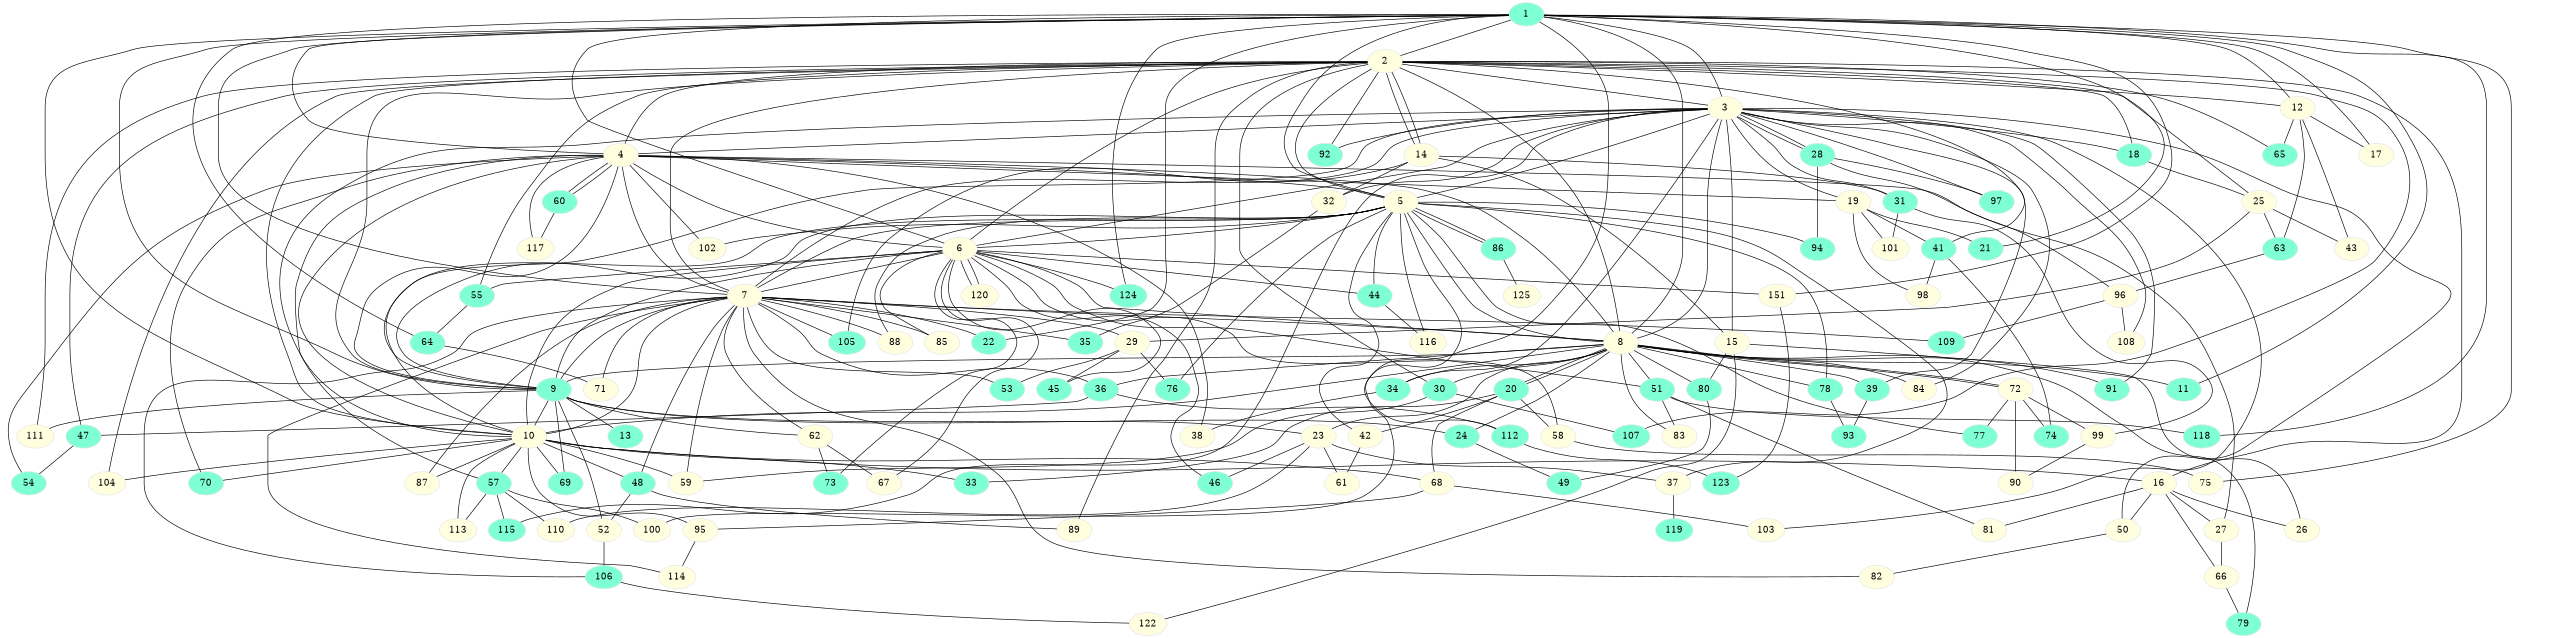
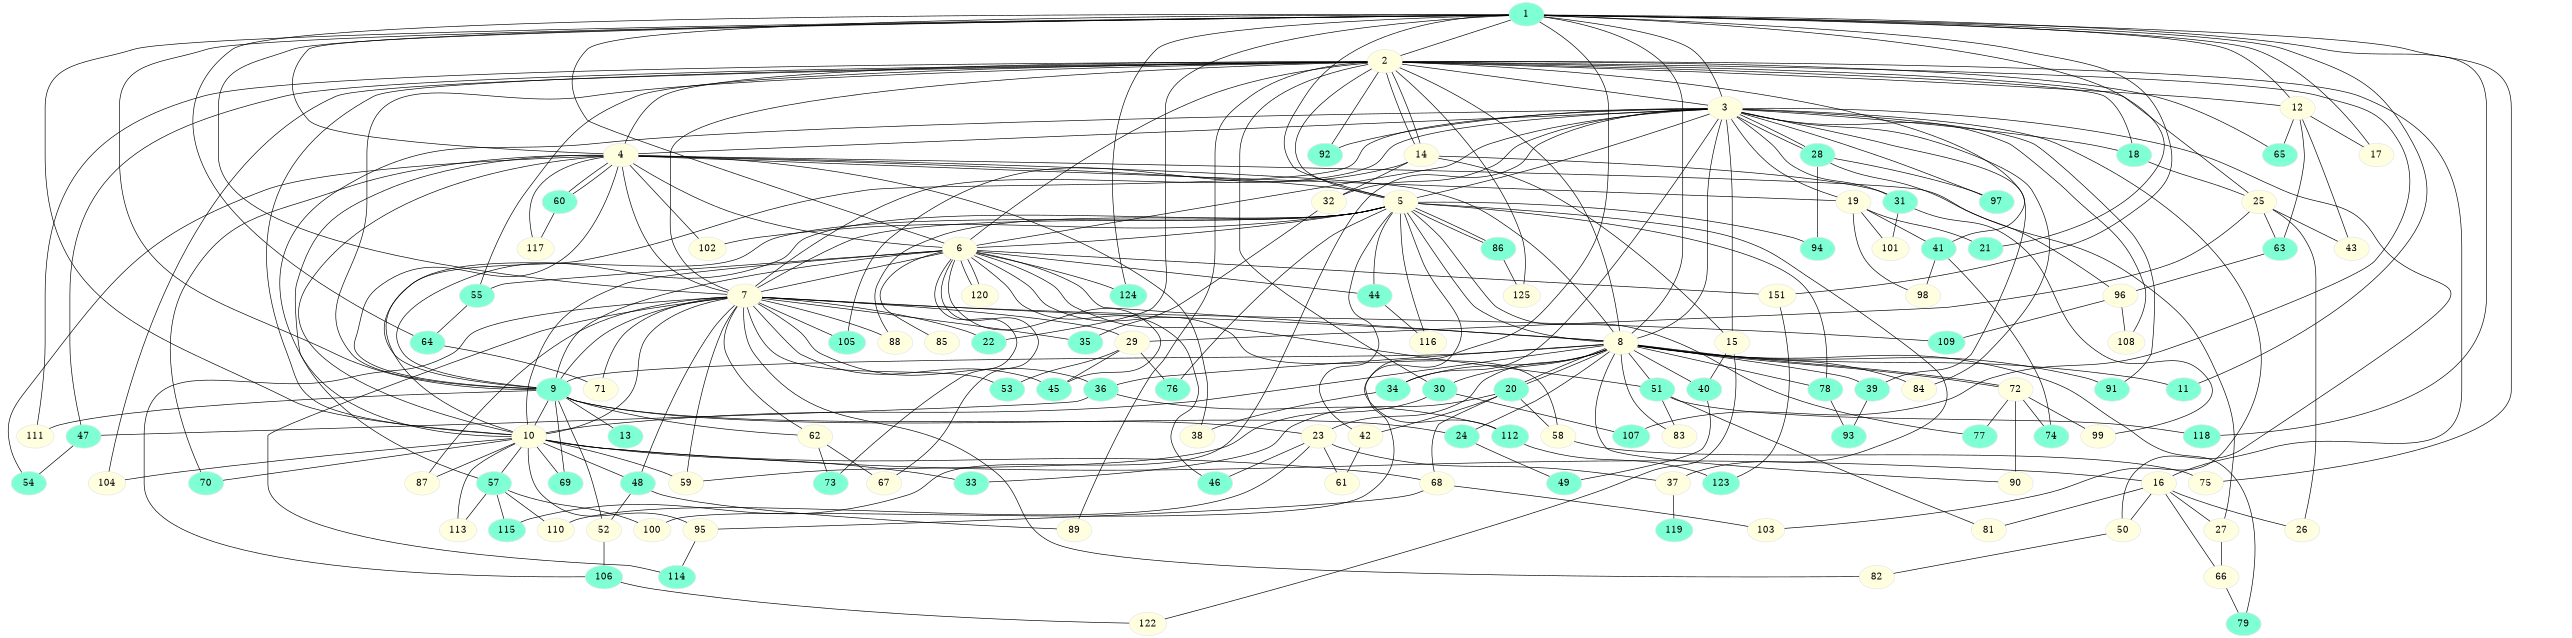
none -> (1468, 144)
(859, 315) -> (810, 358)
(1704, 390) -> (1704, 390)
(2150, 393) -> (2316, 356)
(2054, 461) -> (1764, 468)
(677, 577) -> (677, 577)
